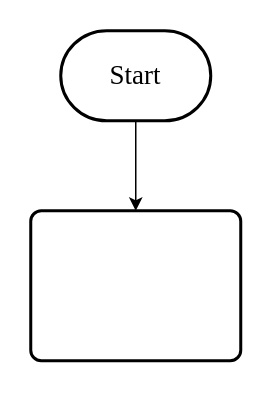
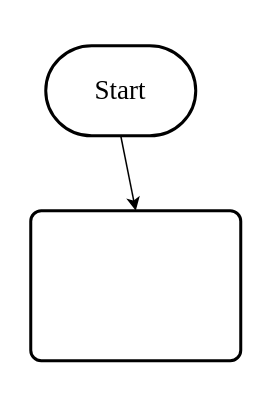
(136, 76) -> (121, 91)
